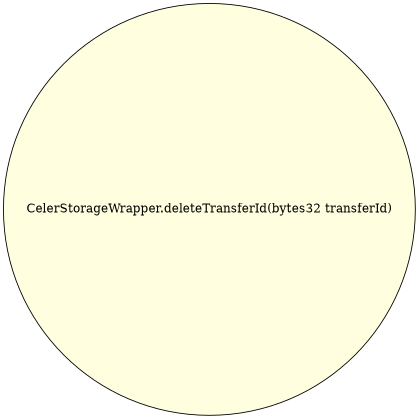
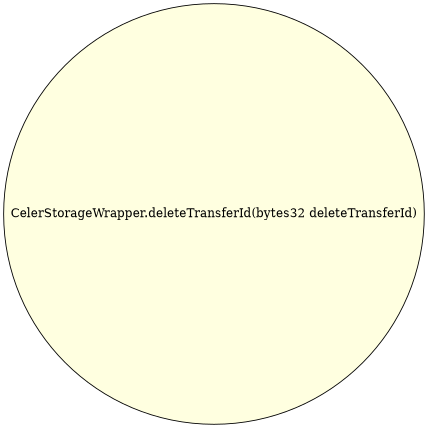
(209, 209) -> (214, 214)
